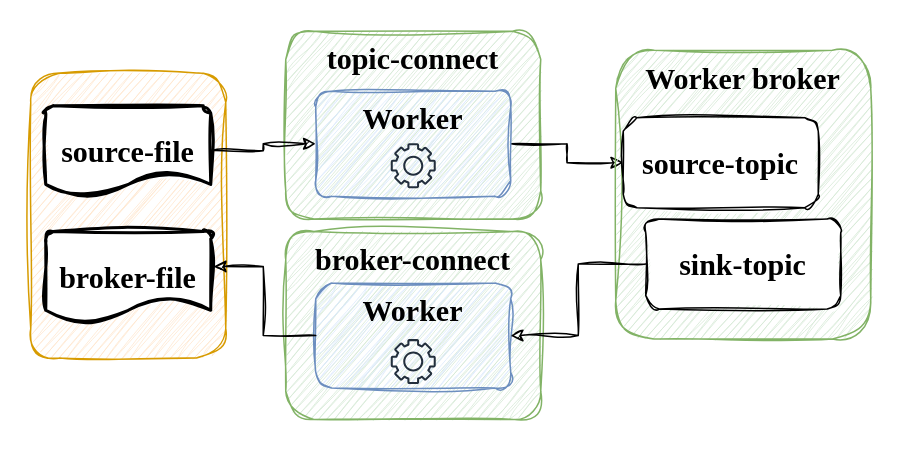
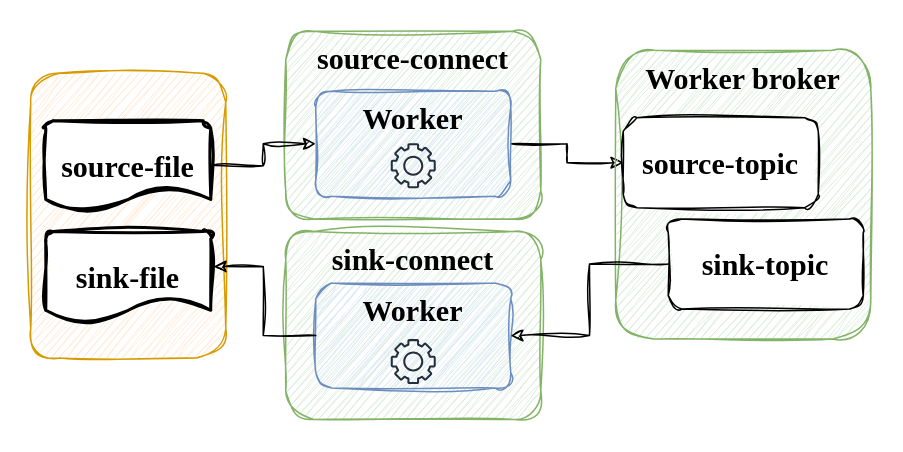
(413, 59) -> (413, 59)
(128, 150) -> (128, 165)
(413, 260) -> (413, 260)
(743, 264) -> (766, 264)
(128, 277) -> (128, 277)
